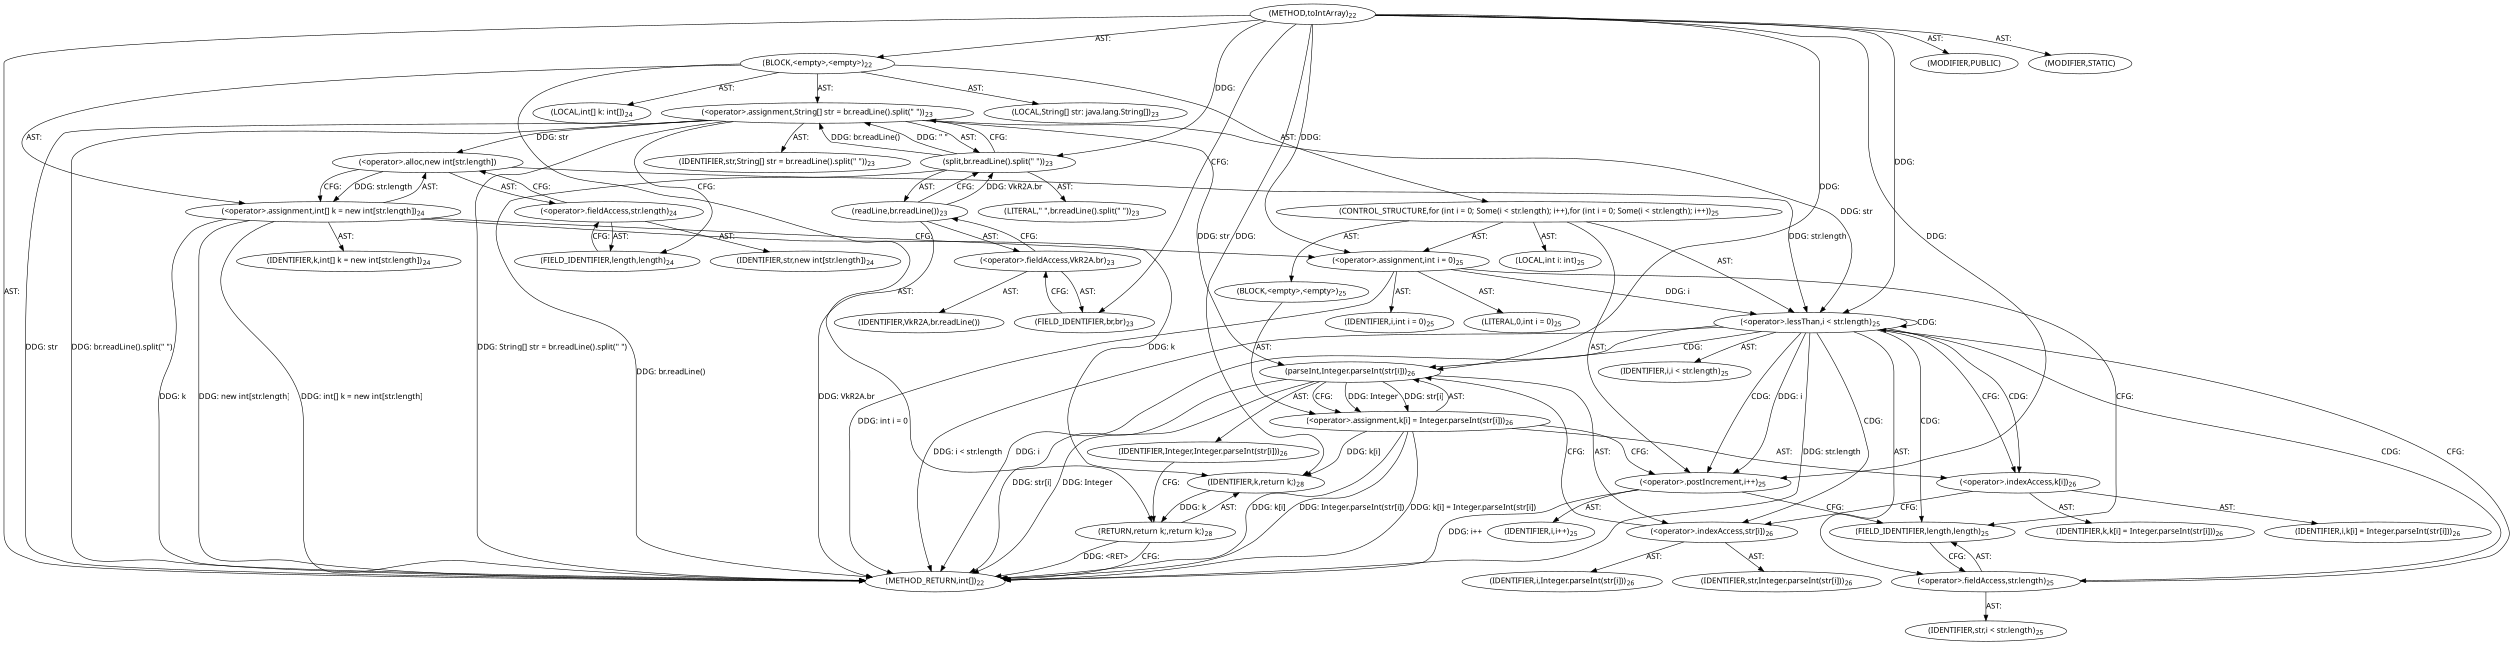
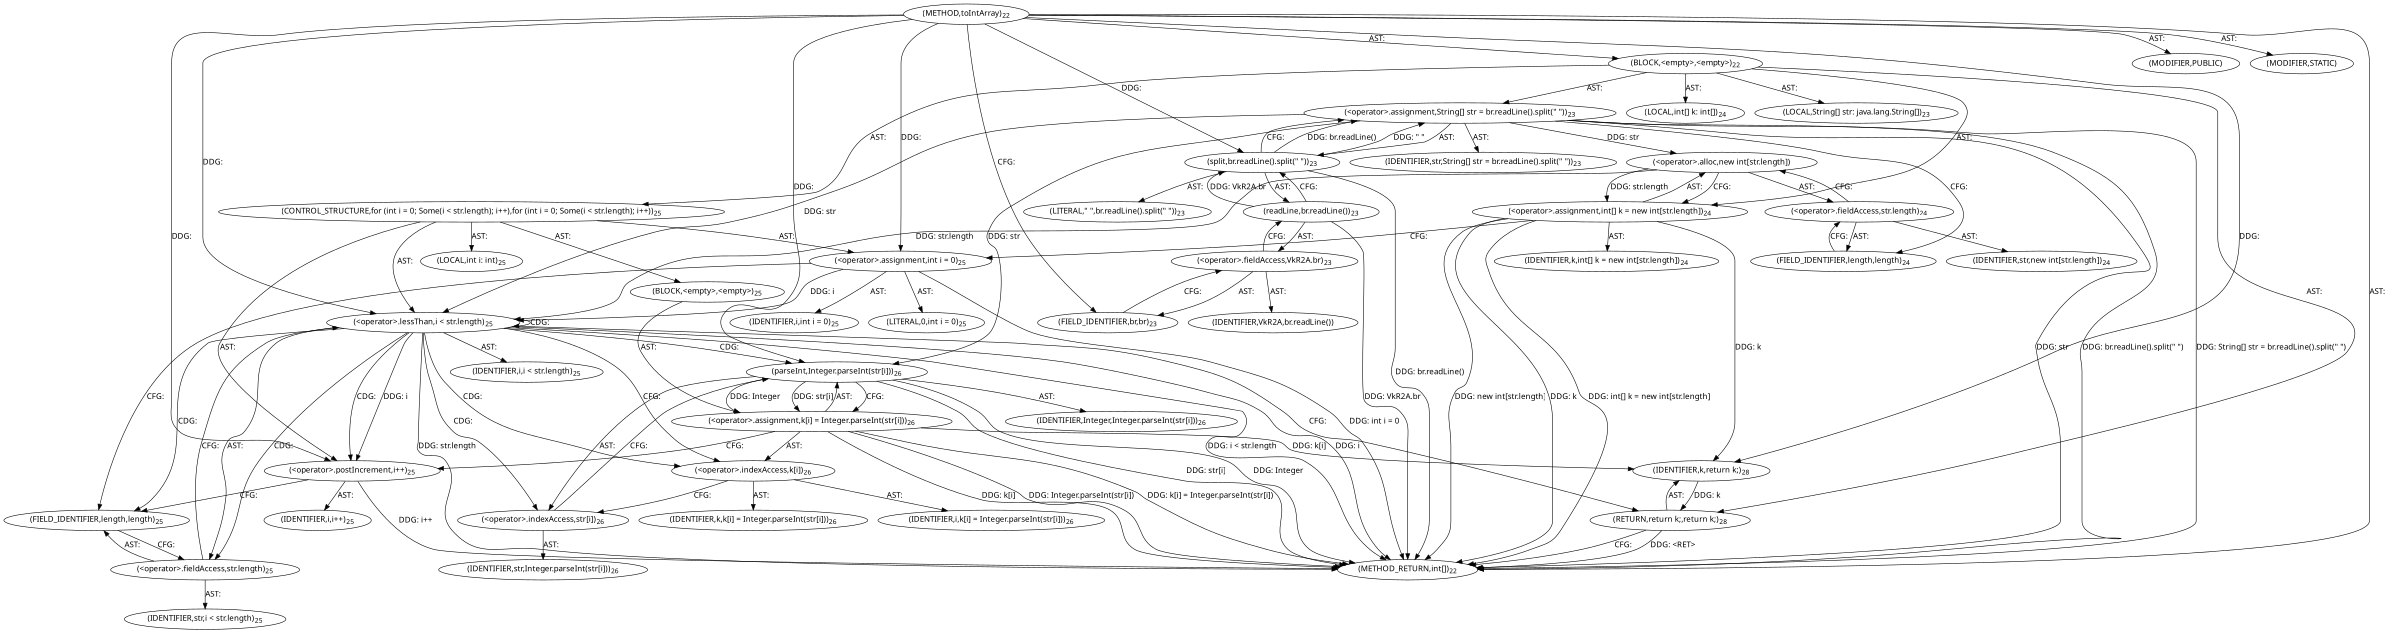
(1156, 486) -> (1088, 348)
(1562, 582) -> none
